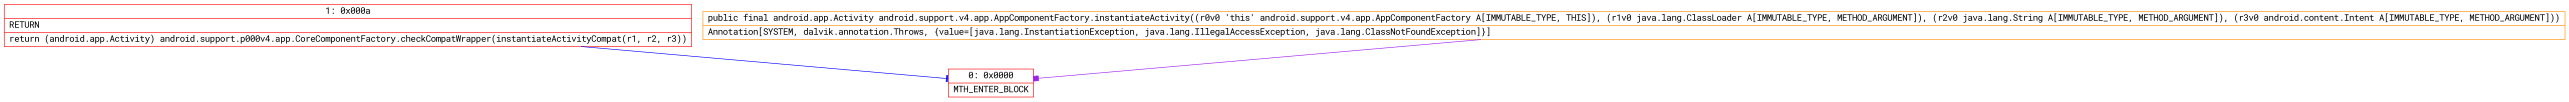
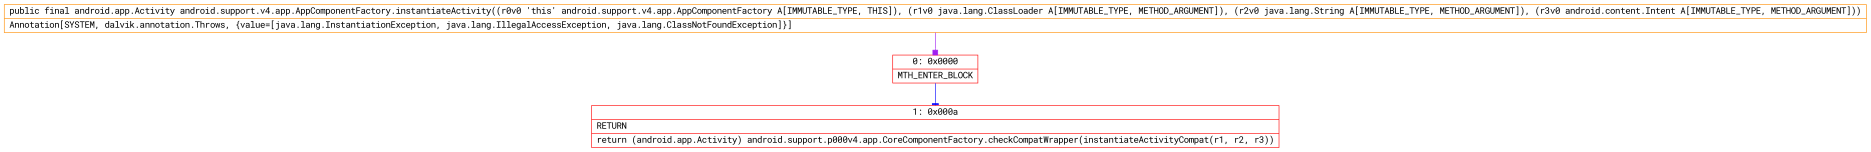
(763, 62) -> (935, 93)
